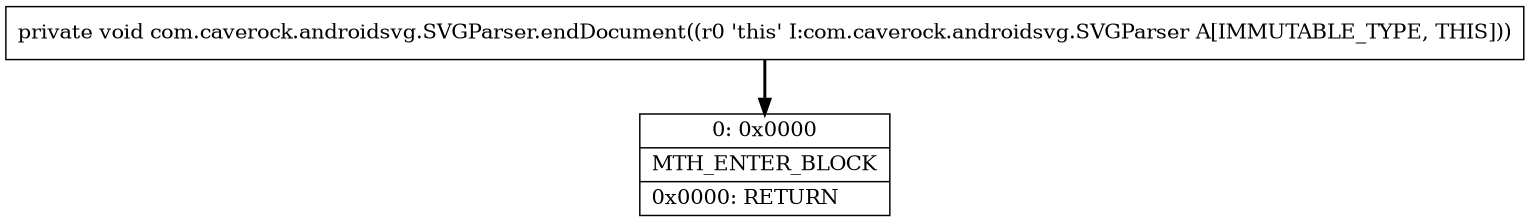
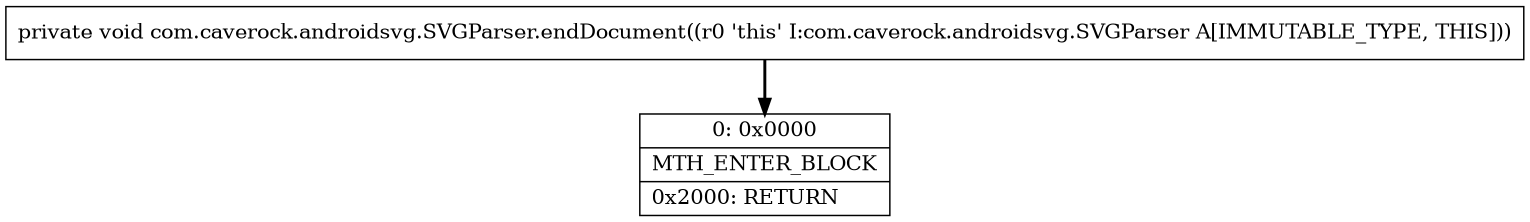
(755, 198) -> (755, 198)
